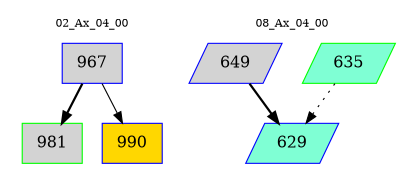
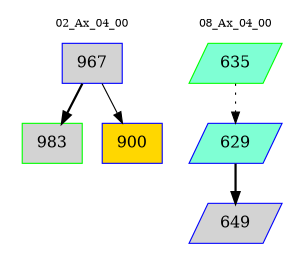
(261, 99) -> (236, 178)
(52, 143) -> (52, 143)
(132, 143) -> (132, 143)
